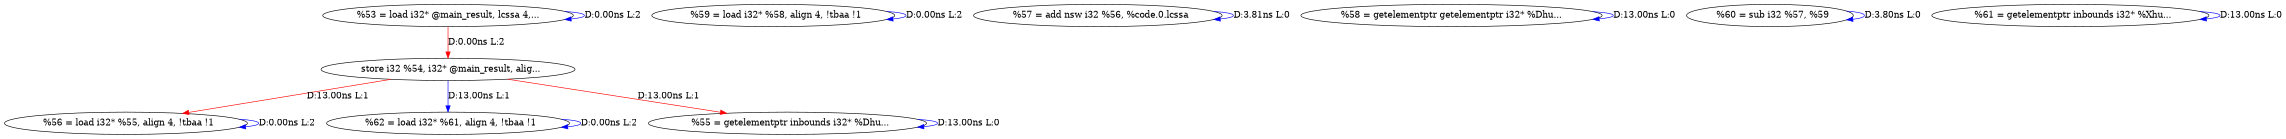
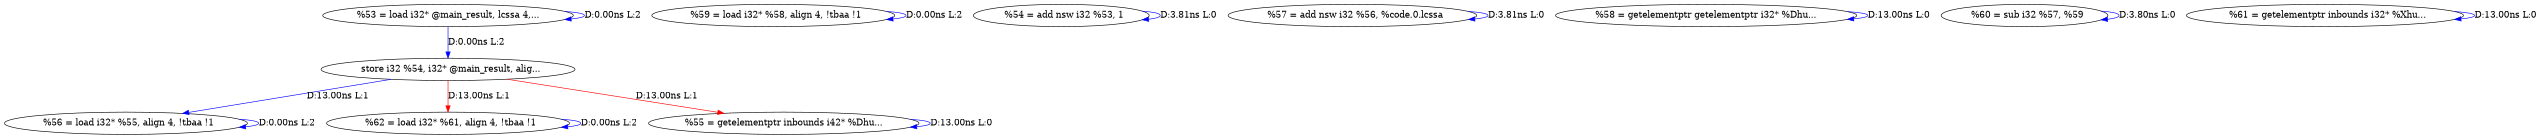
none -> (1061, 15)
(448, 39) -> (448, 39)
(448, 93) -> (448, 93)
(290, 96) -> (290, 96)
(787, 123) -> (784, 123)
